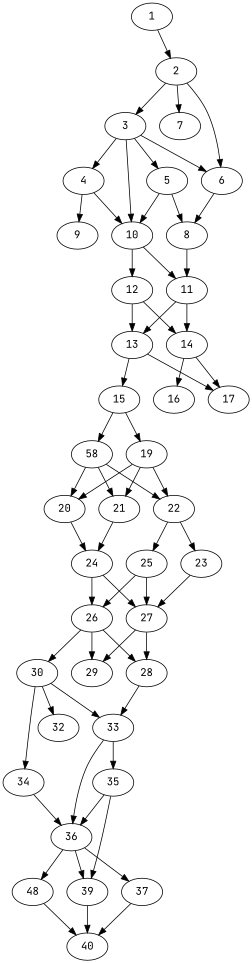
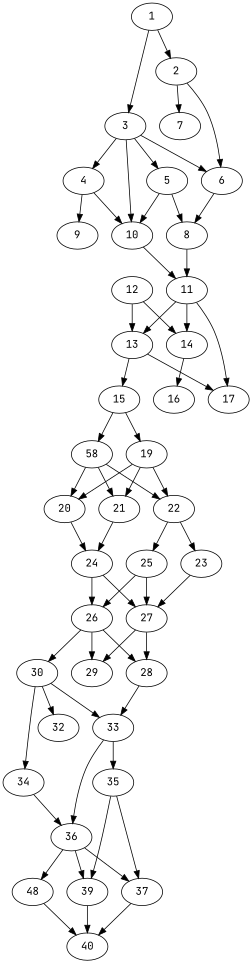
(154, 96) -> (140, 68)
(132, 259) -> none
(205, 369) -> (217, 338)
(95, 807) -> (127, 833)
